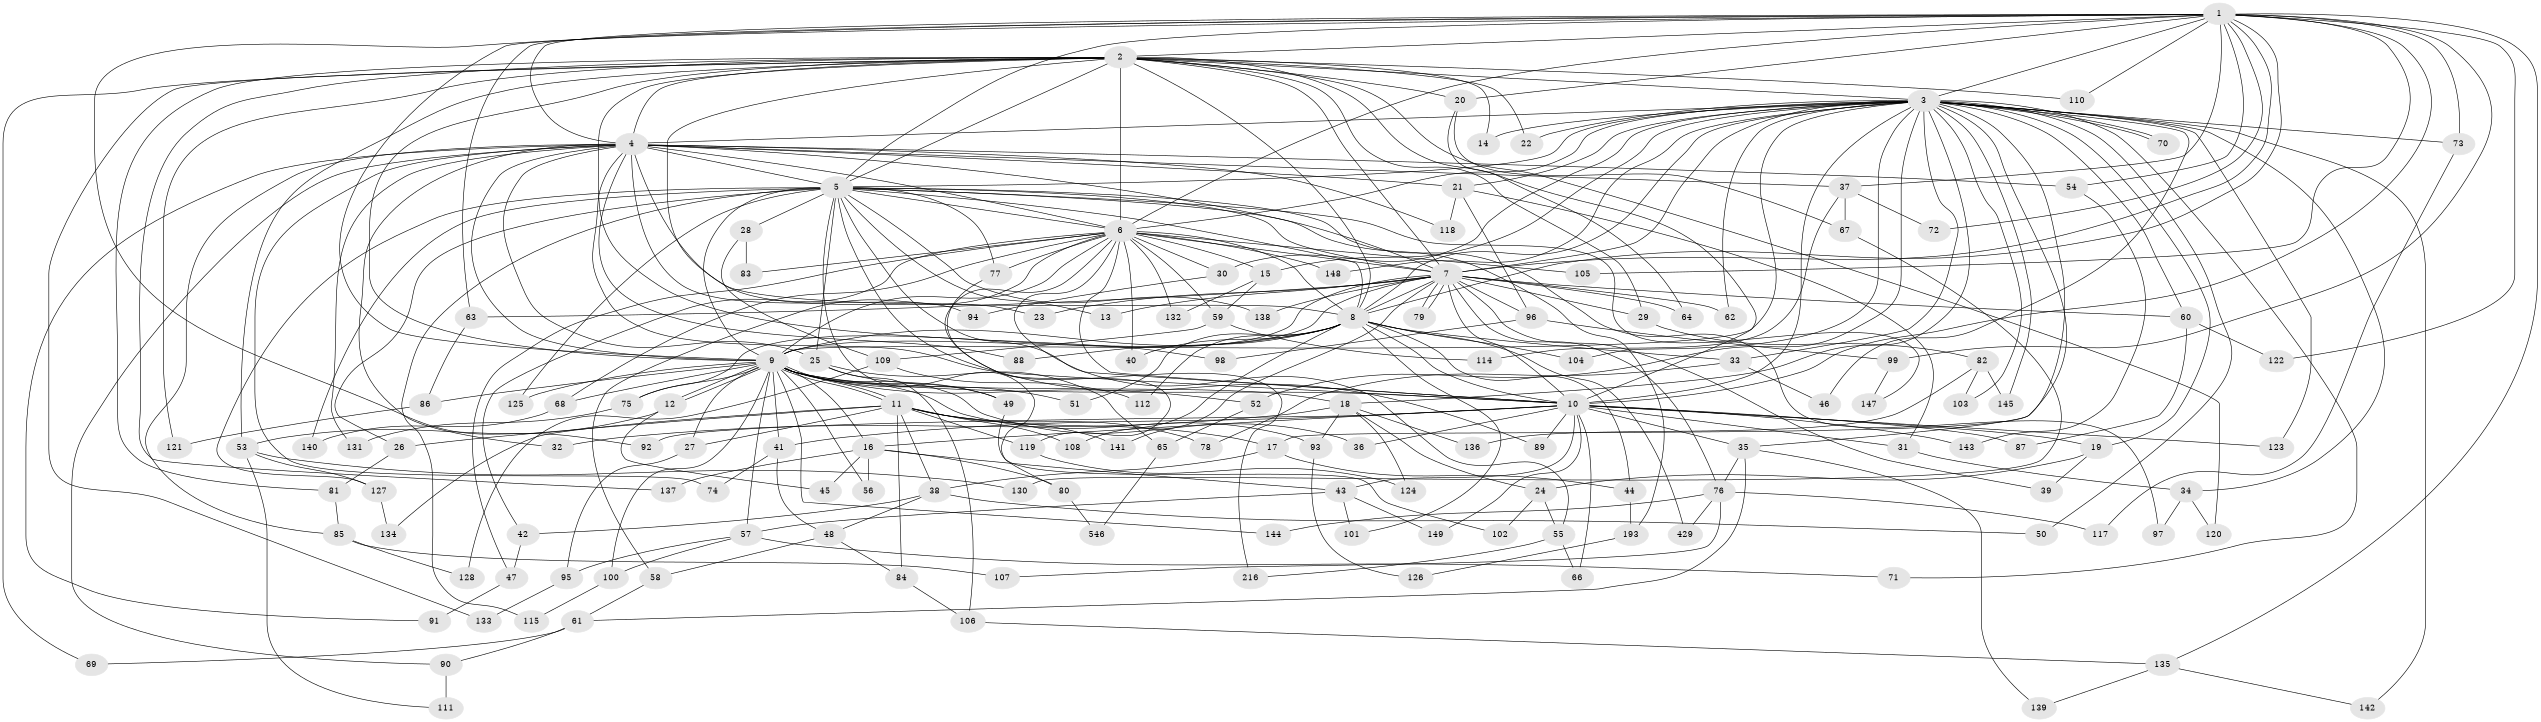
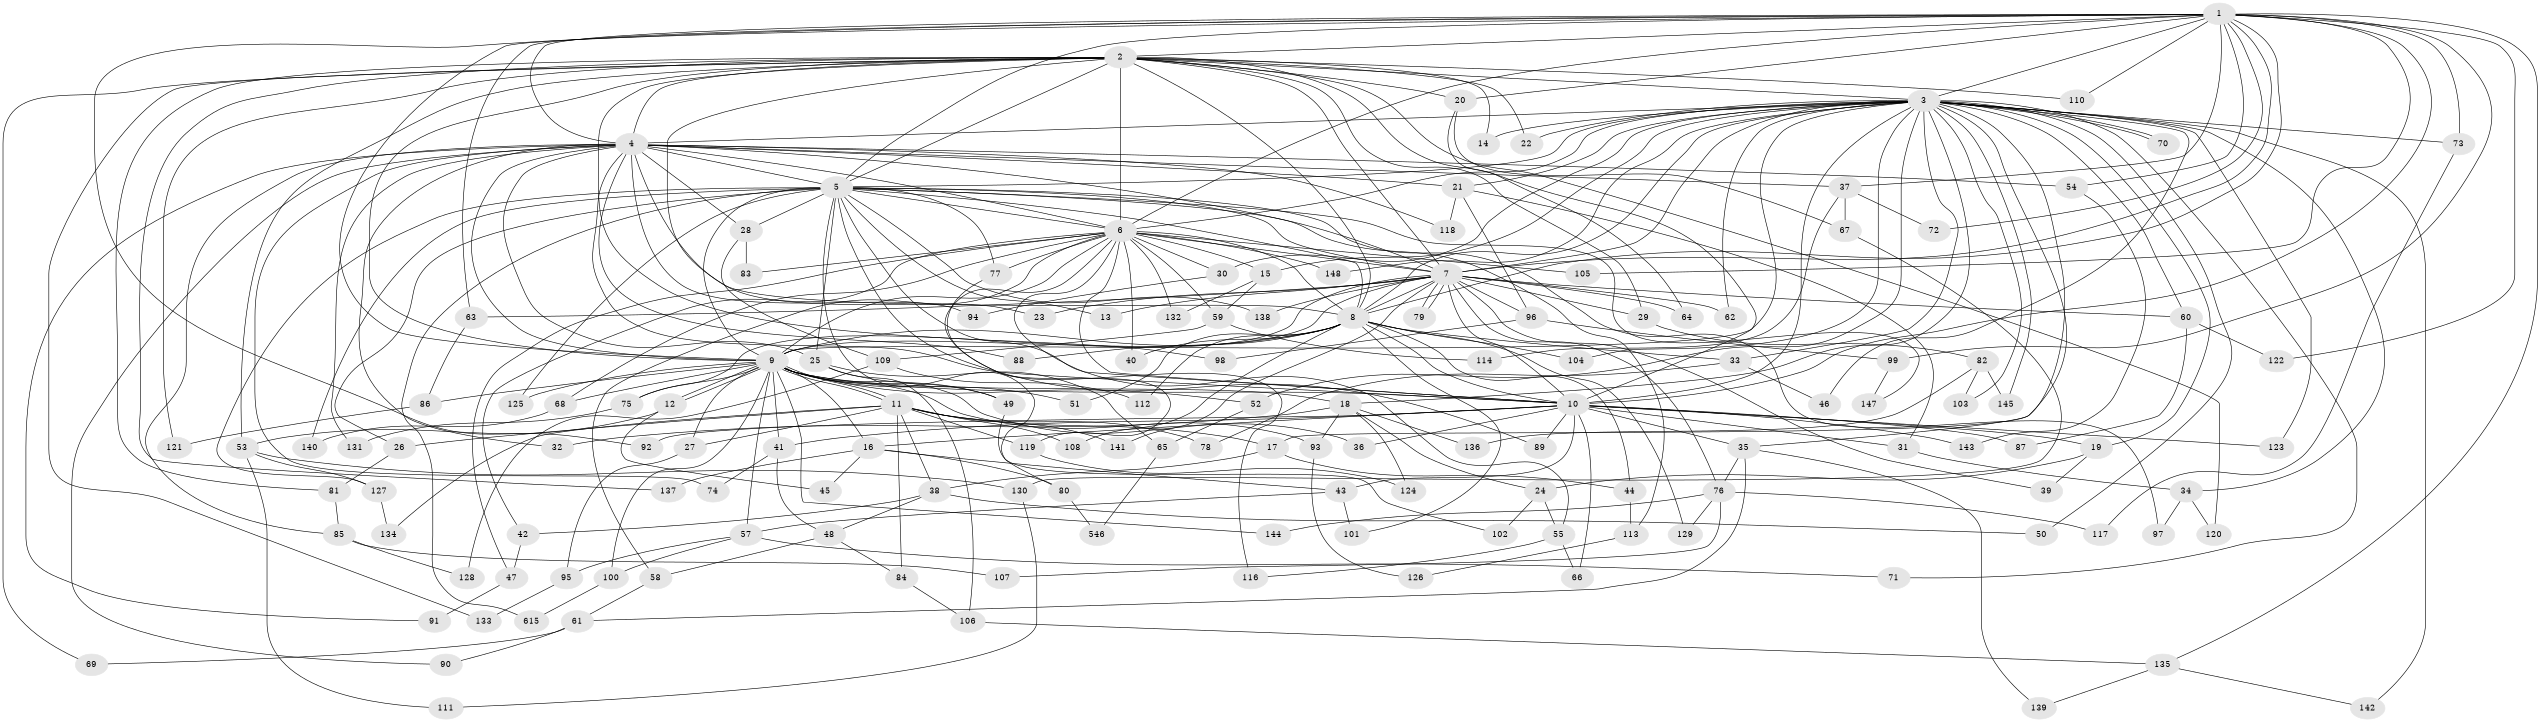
none -> (684, 184)
(869, 491) -> none
(1436, 535) -> none
(1631, 535) -> (1631, 535)
(1685, 535) -> (1685, 535)
(1251, 578) -> (1251, 578)
(532, 621) -> (532, 621)
(446, 687) -> (817, 682)
